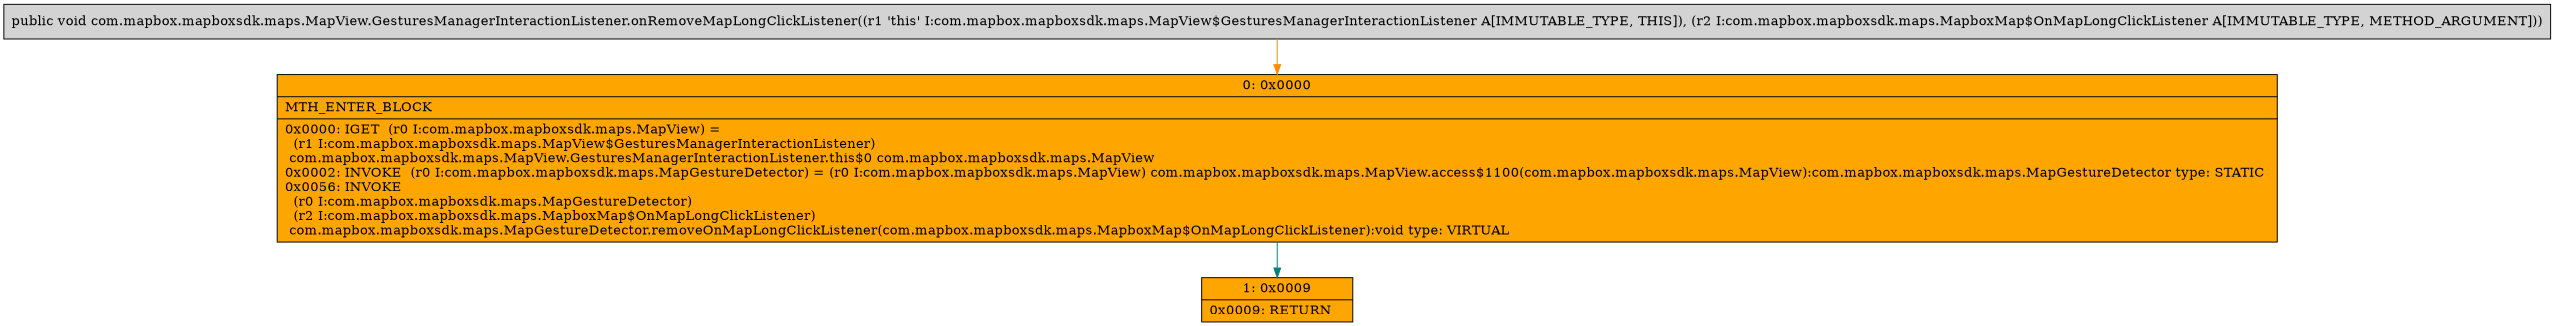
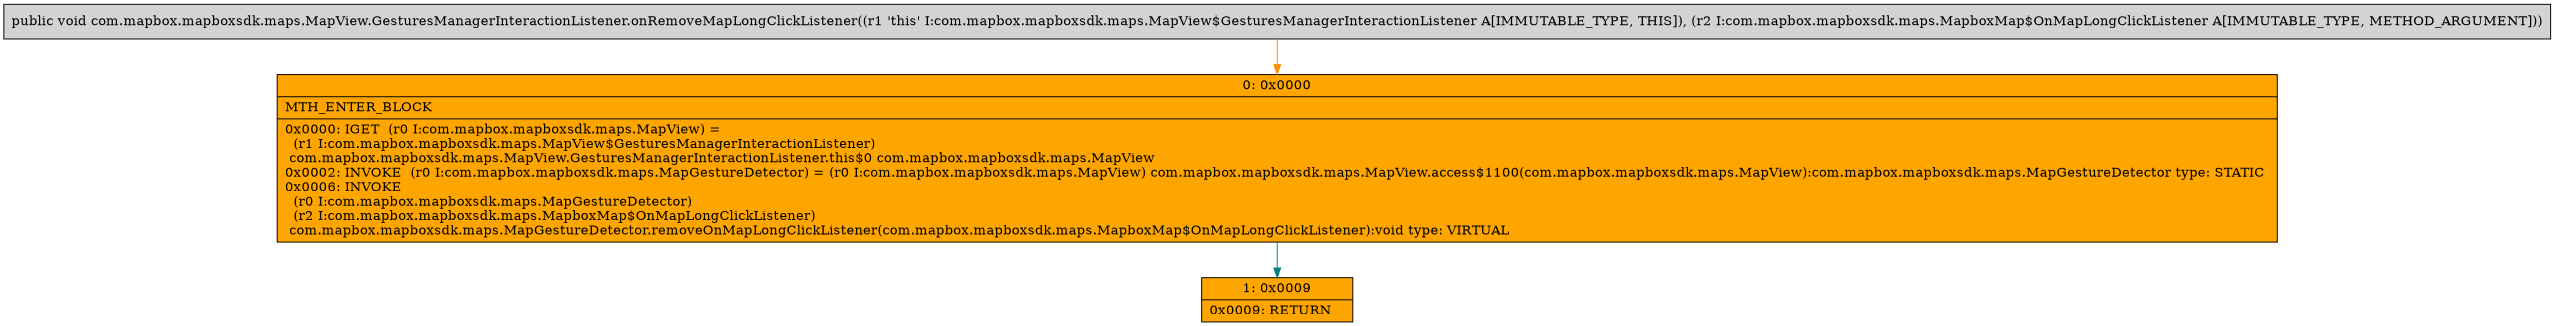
(348, 187) -> (348, 187)
